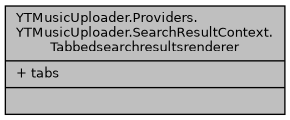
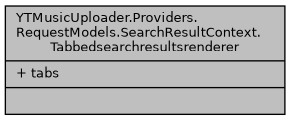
(145, 33) -> (139, 33)
